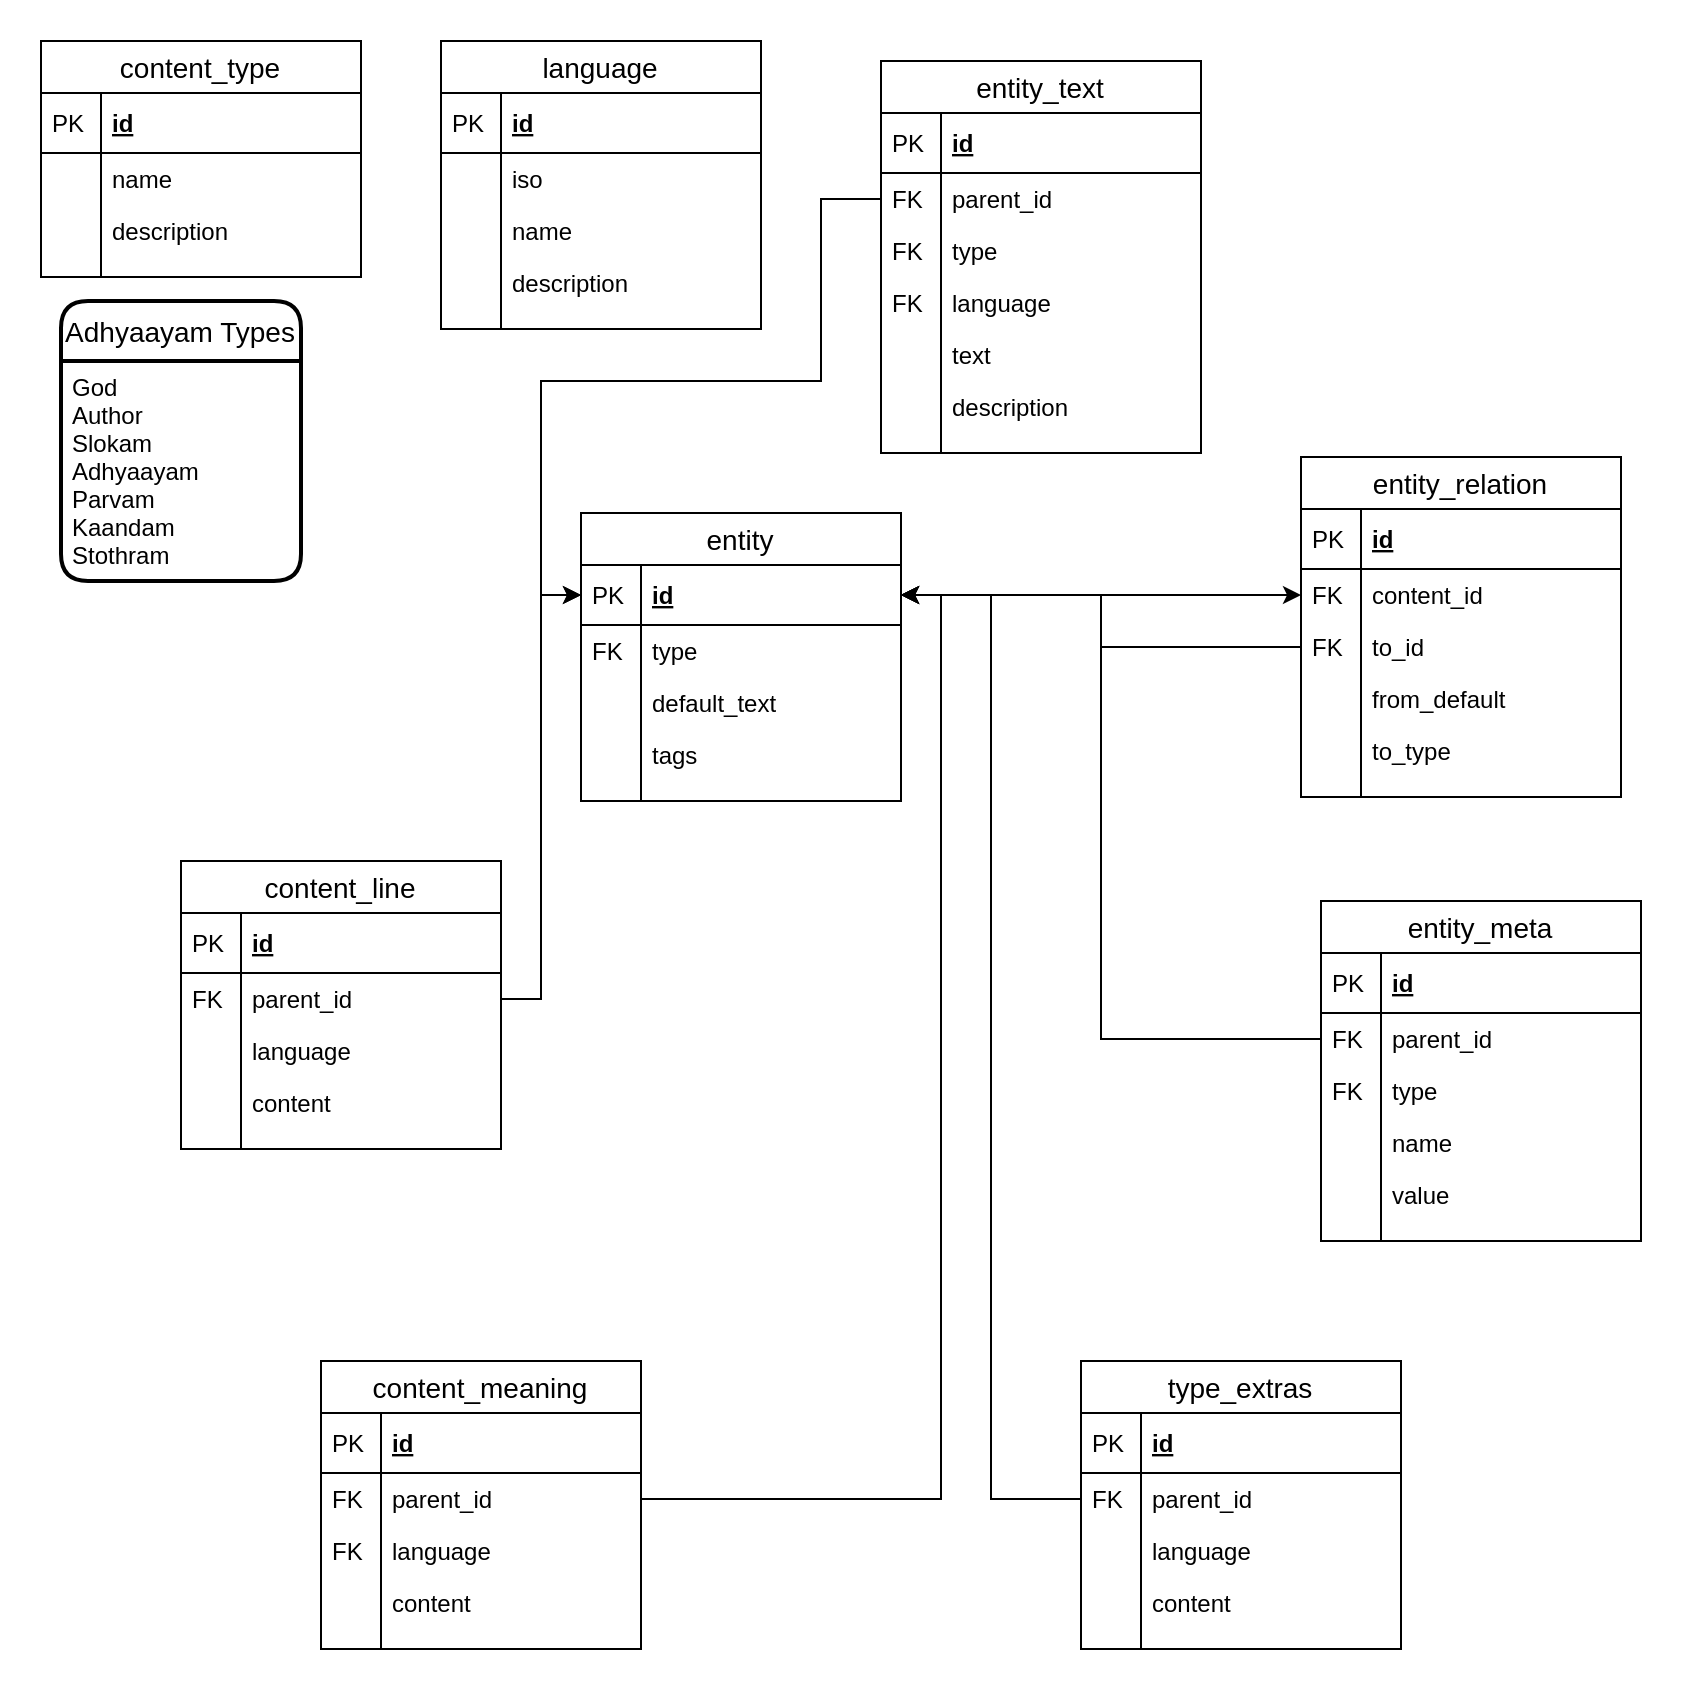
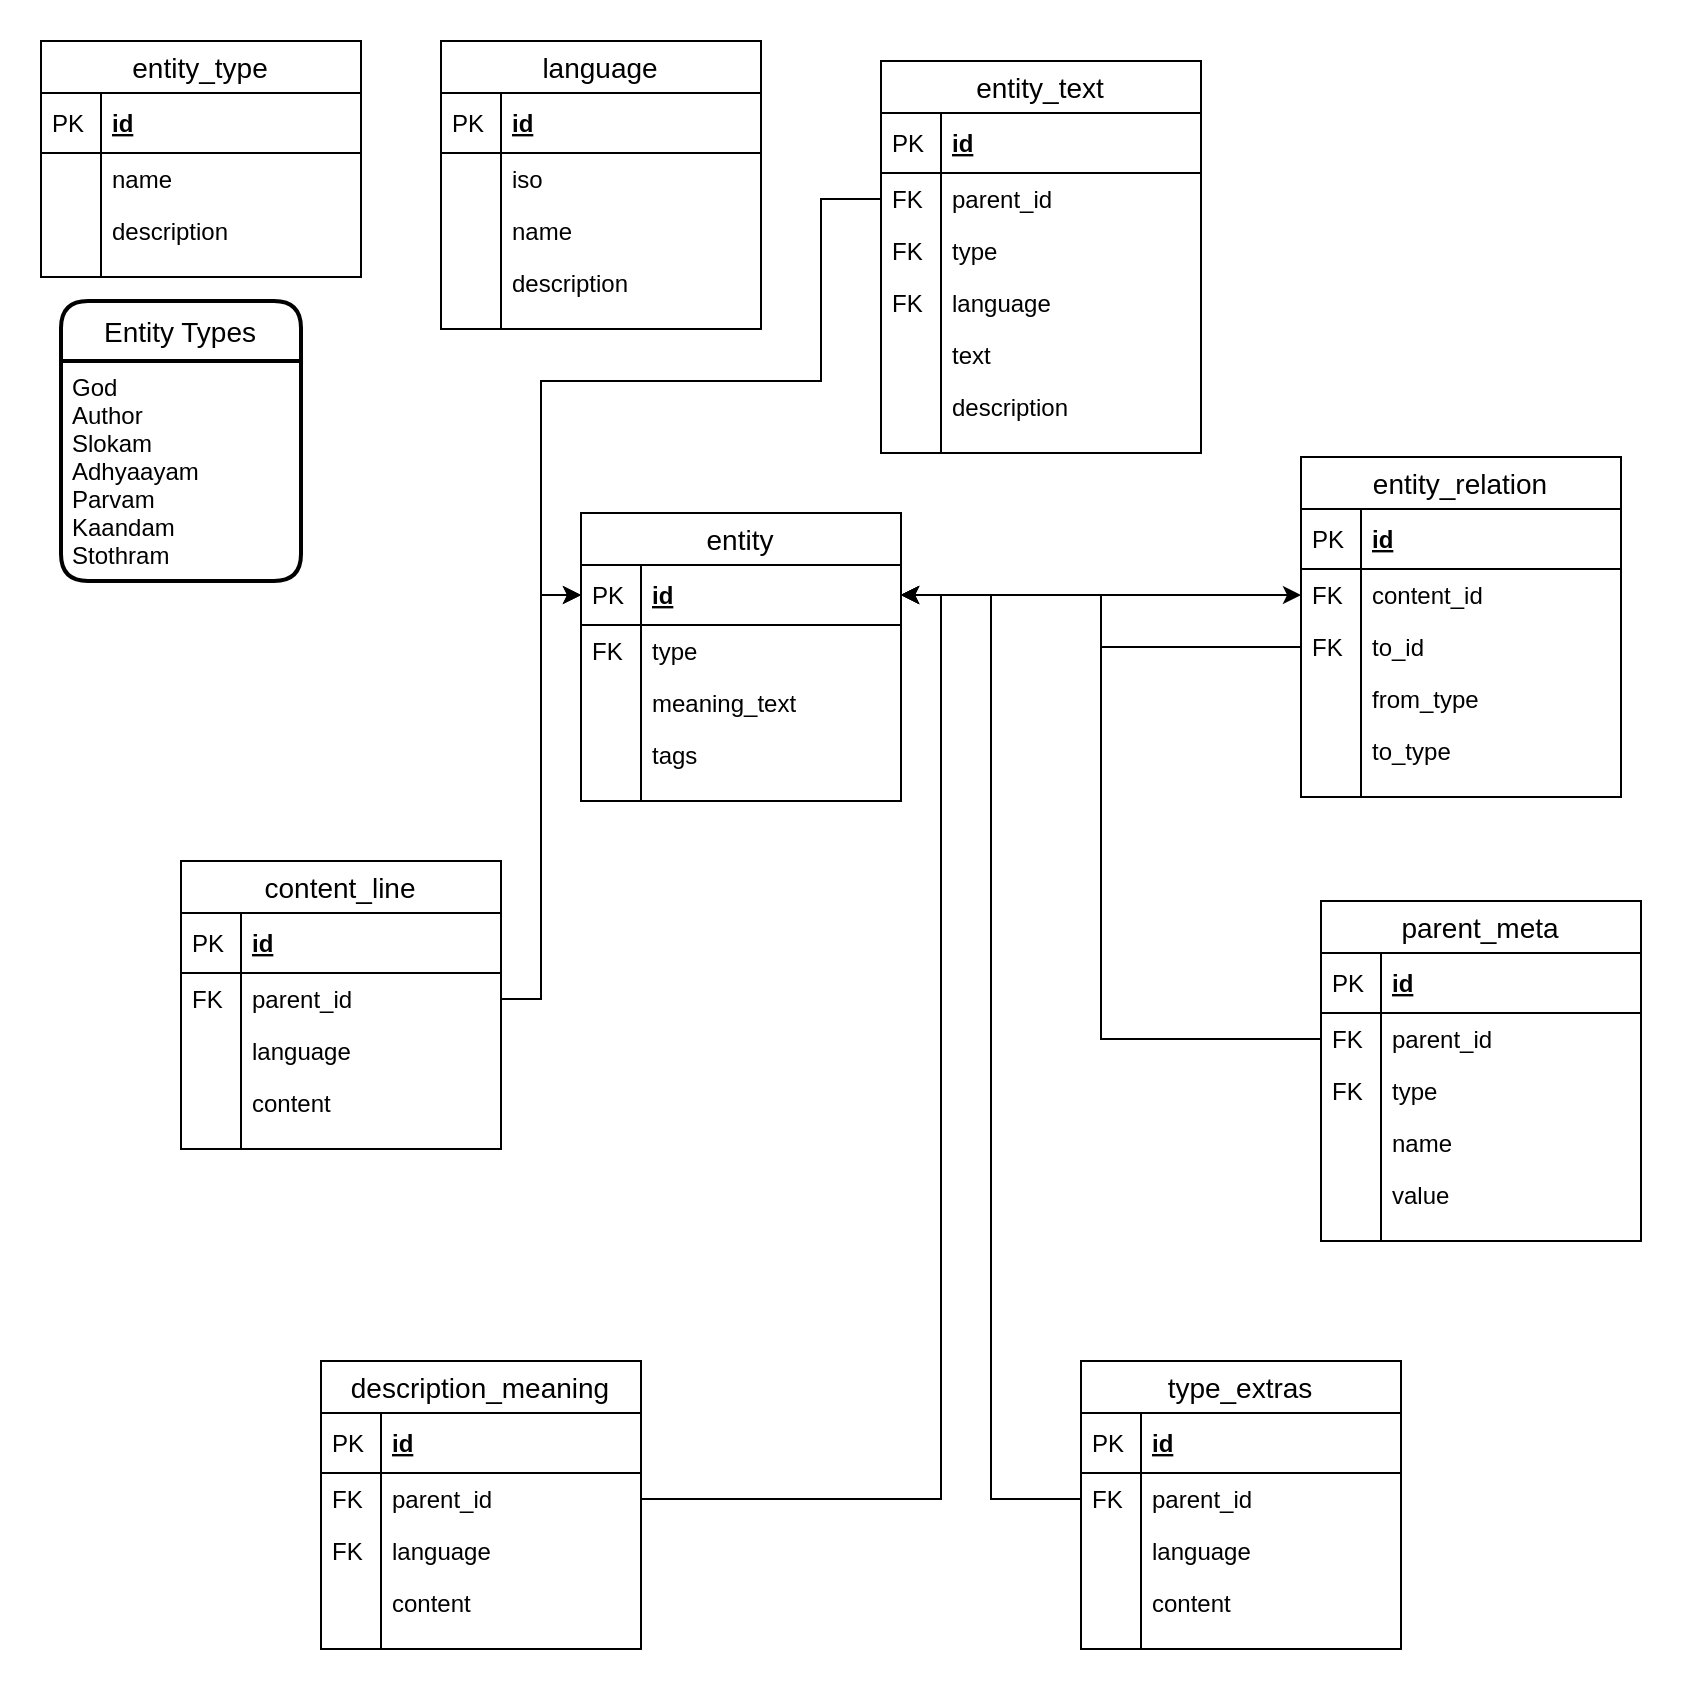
(200, 69) -> (200, 69)
(180, 333) -> (180, 333)
(1450, 700) -> (1432, 700)
(730, 704) -> (730, 704)
(1480, 929) -> (1480, 929)
(480, 1389) -> (480, 1389)
